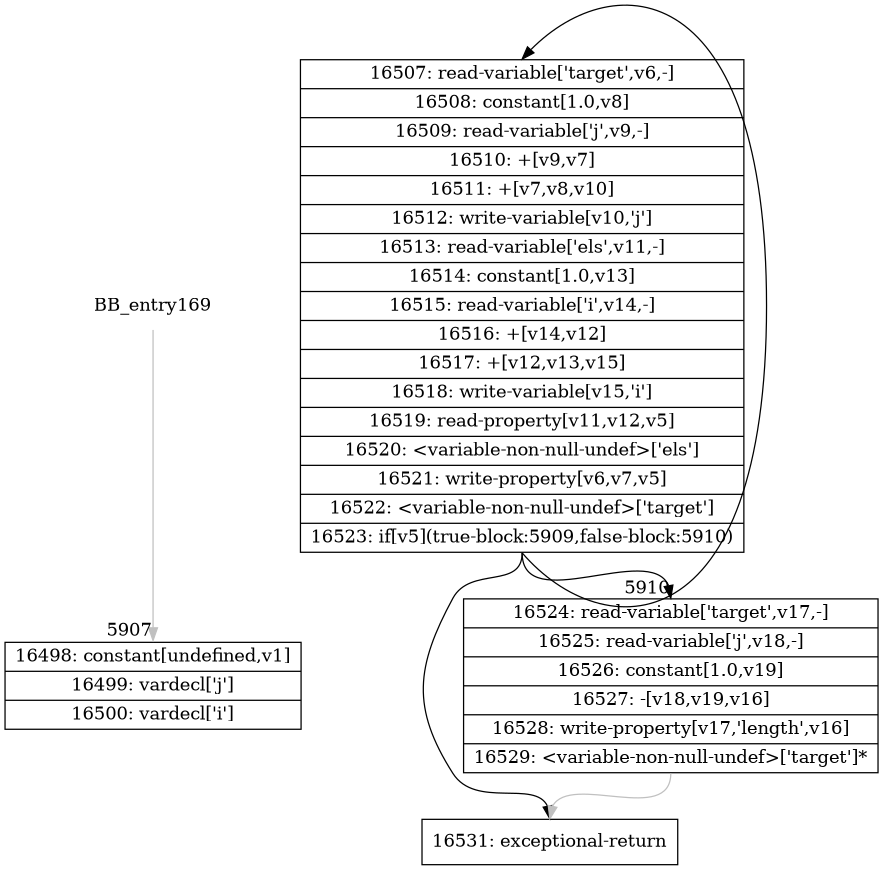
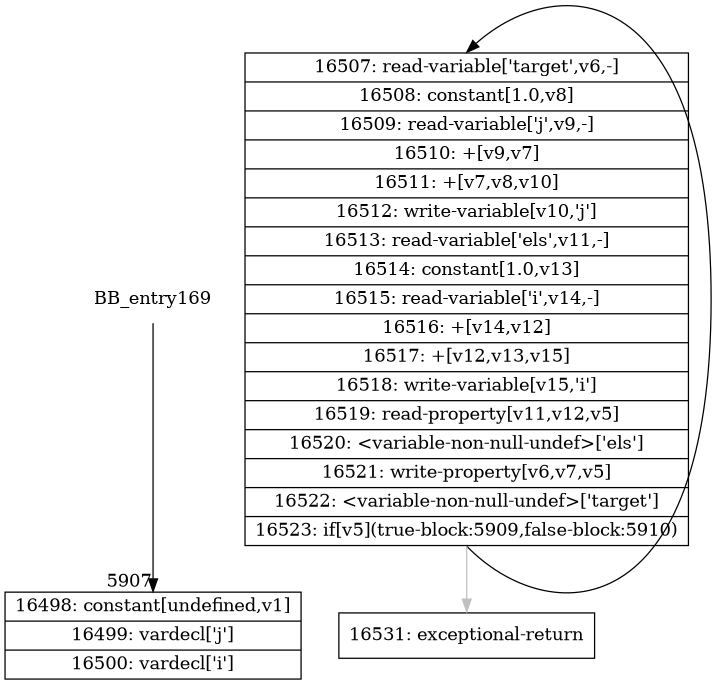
(153, 479) -> (153, 451)
(671, 686) -> none
(424, 694) -> (467, 573)
